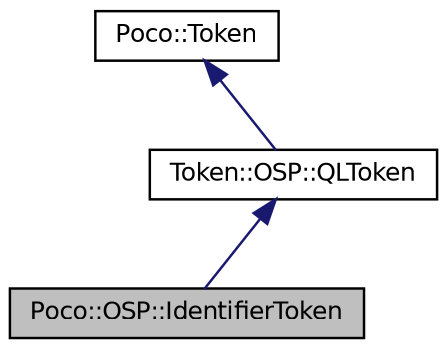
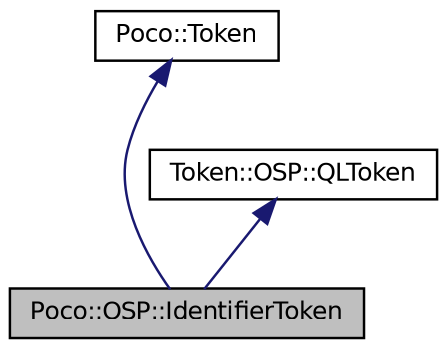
(248, 115) -> (126, 187)
